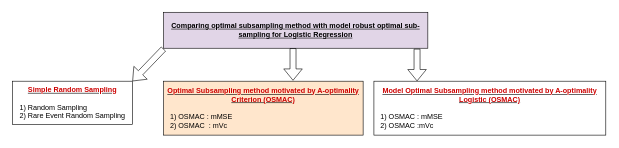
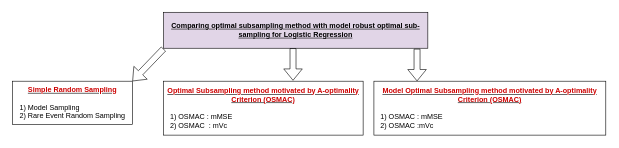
(72, 103) -> (72, 103)
(263, 108) -> (263, 108)
(490, 108) -> (490, 108)
